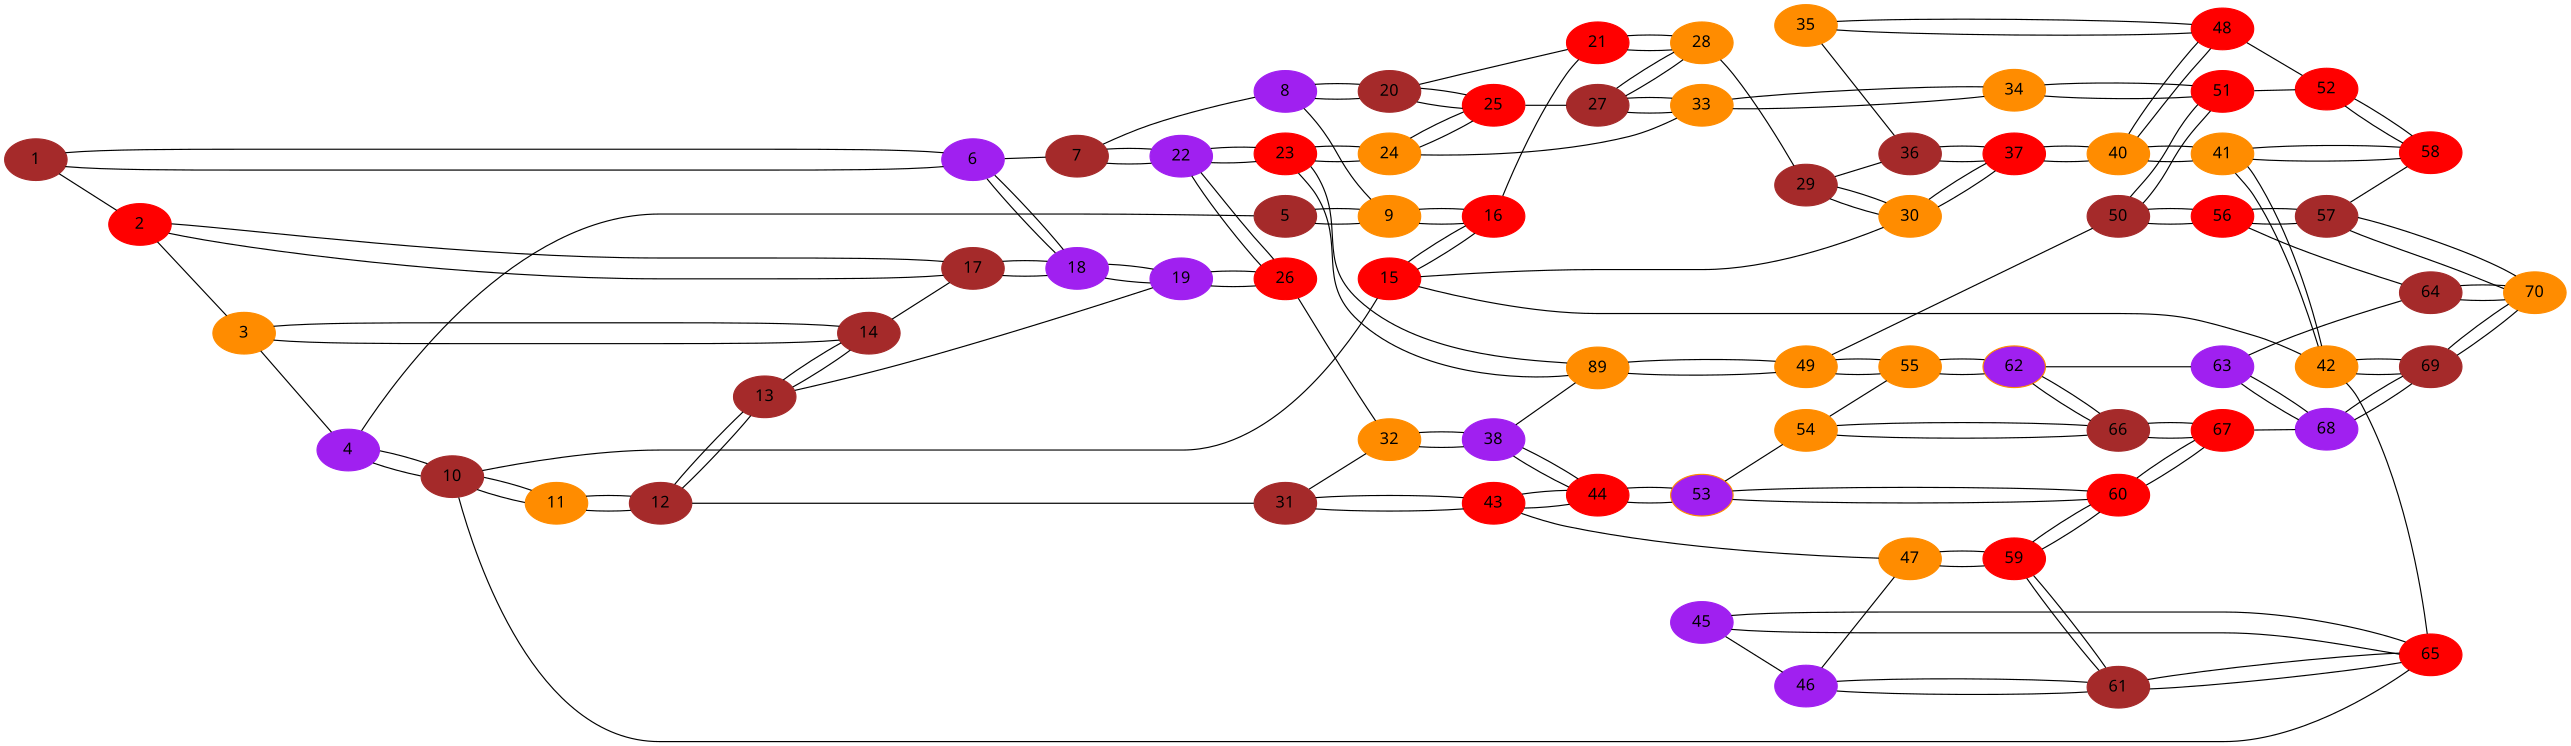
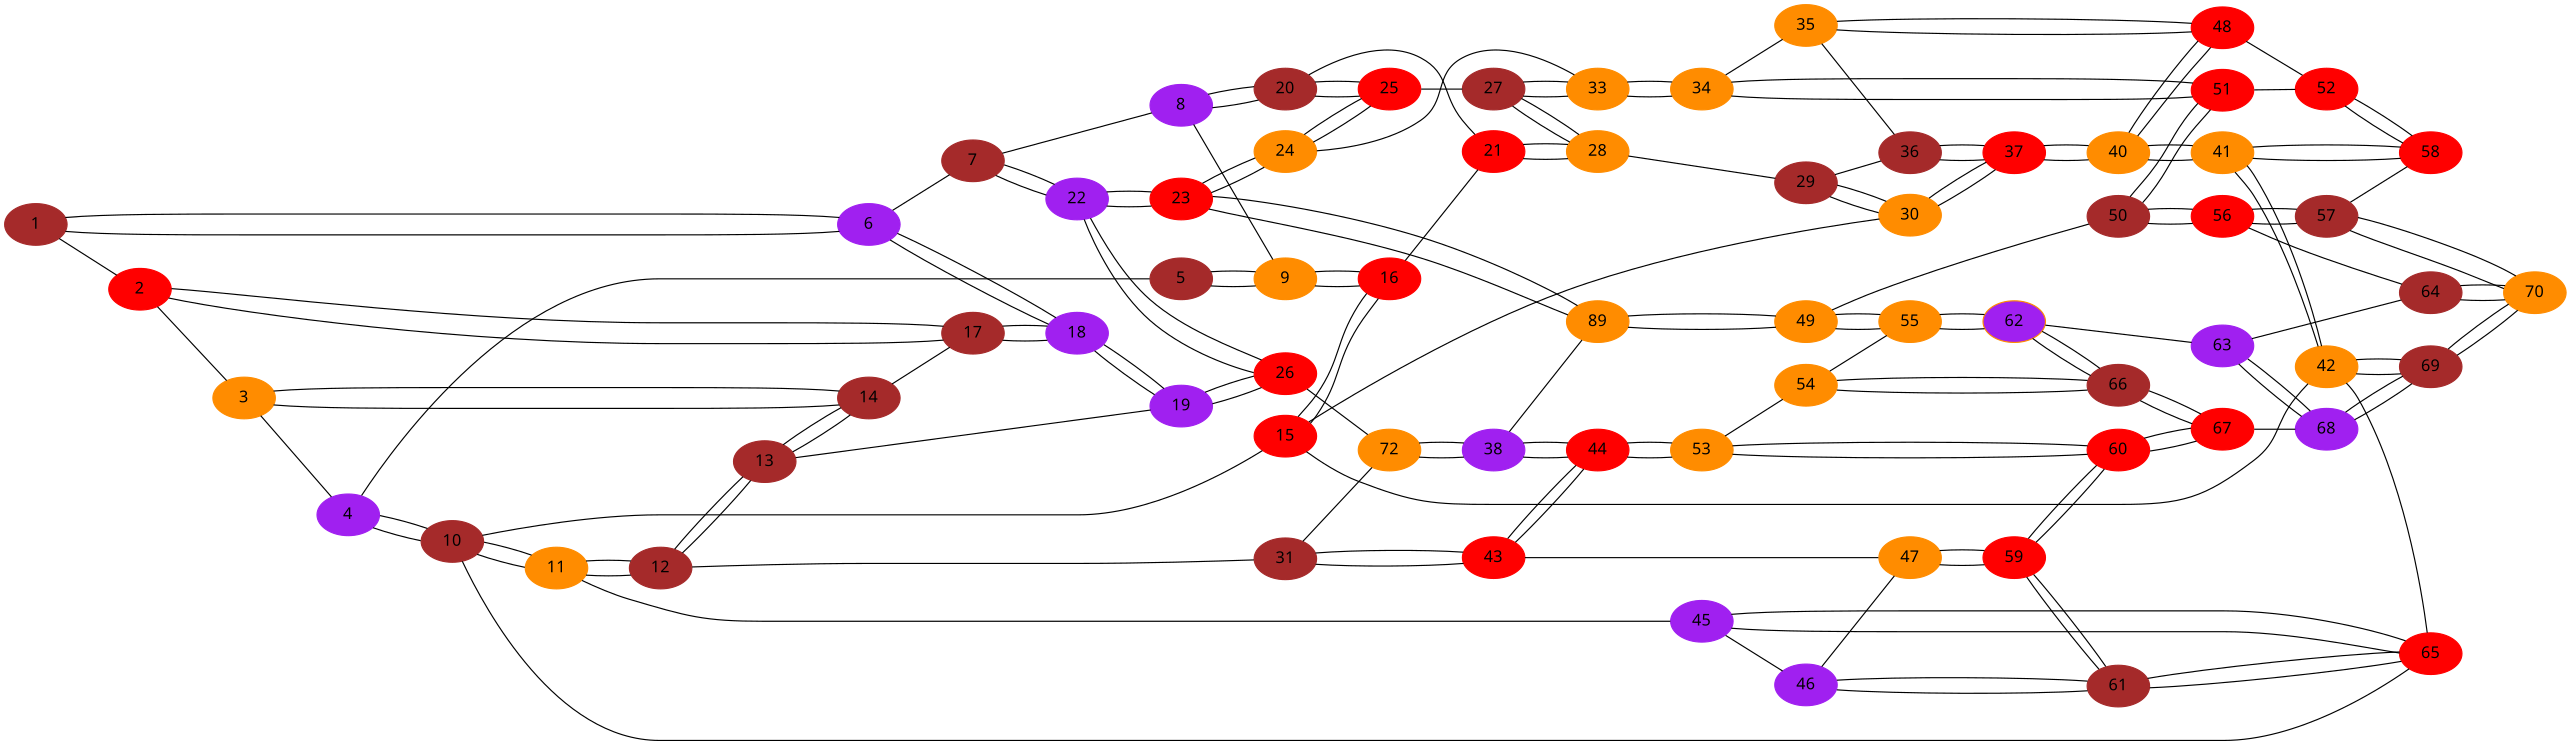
none -> (1754, 57)
(1389, 440) -> (1389, 450)
(1702, 495) -> (1702, 450)
none -> (1123, 621)
